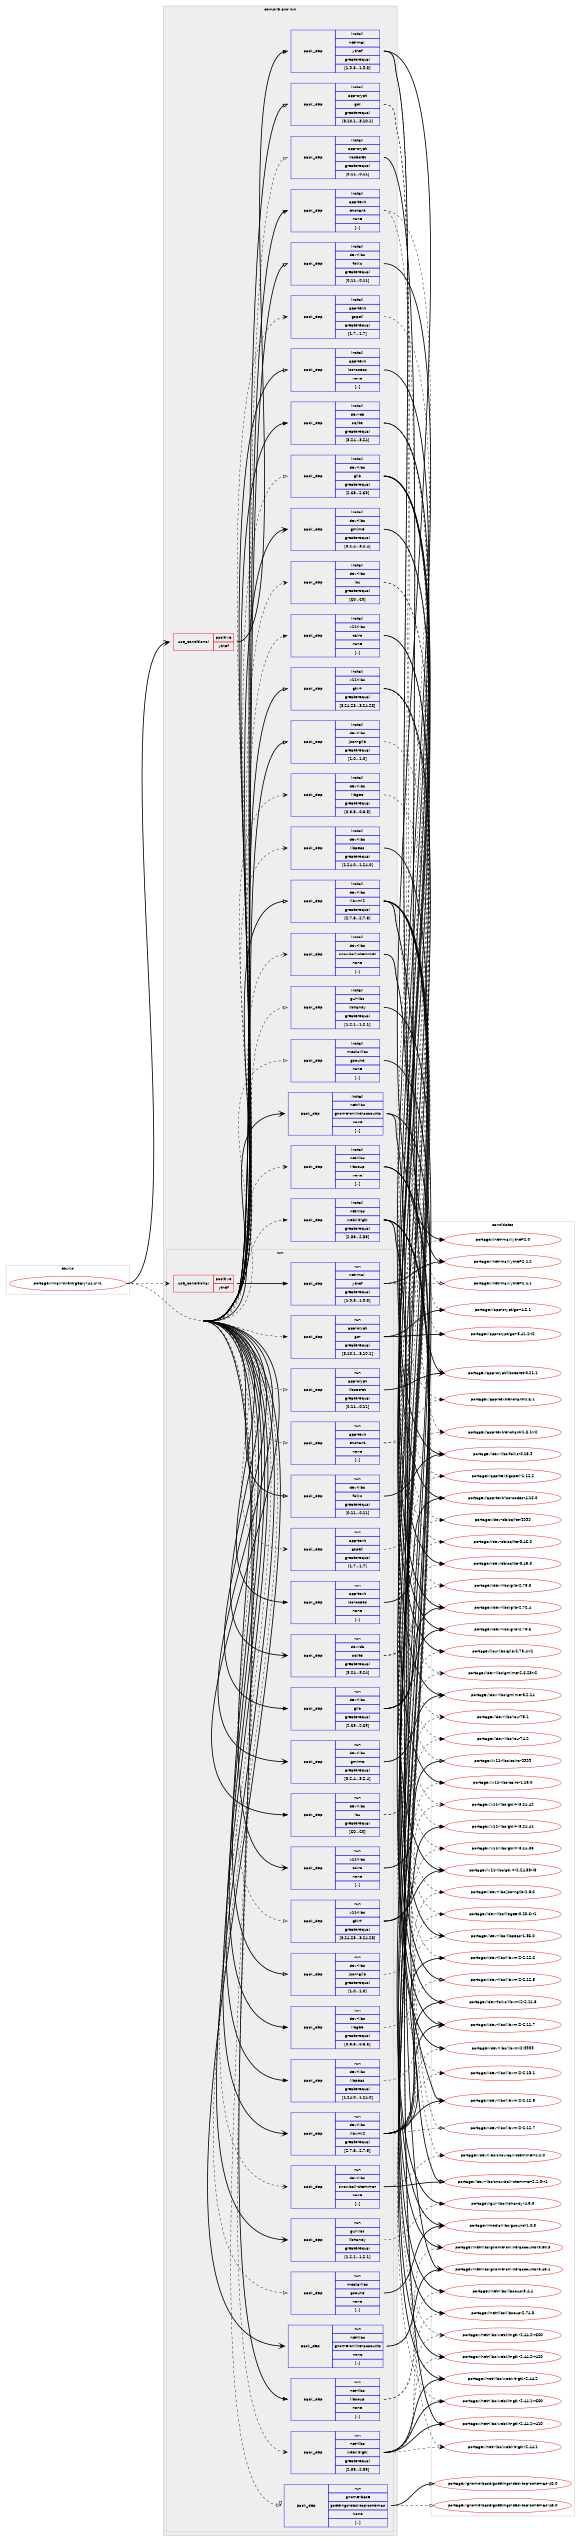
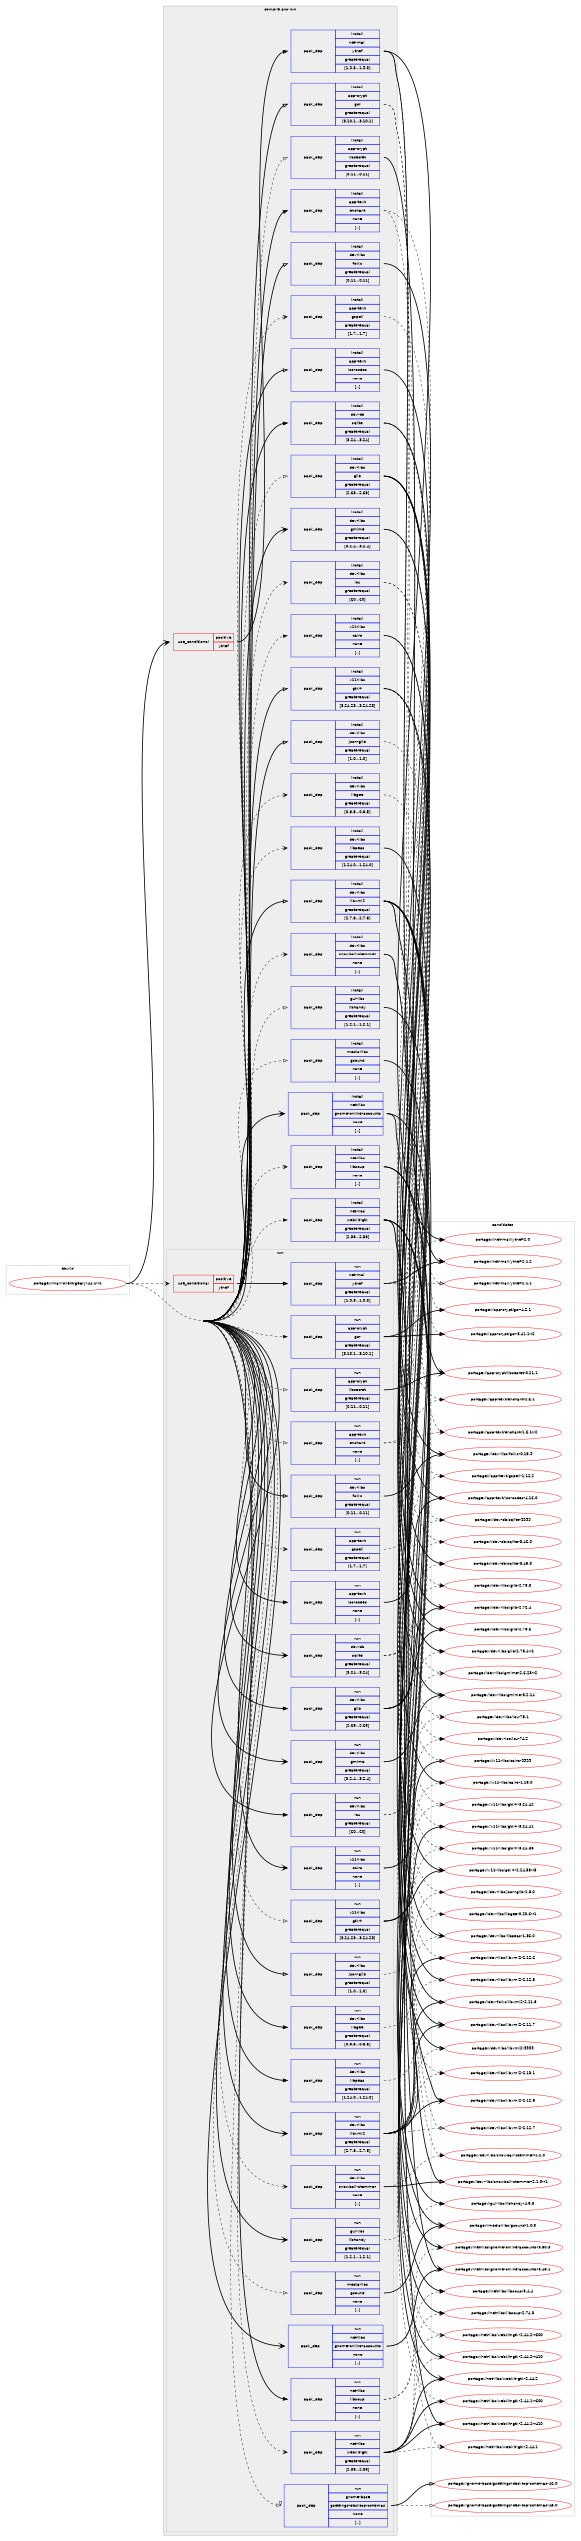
(503, 1651) -> (503, 1651)
(503, 1739) -> (503, 1739)
